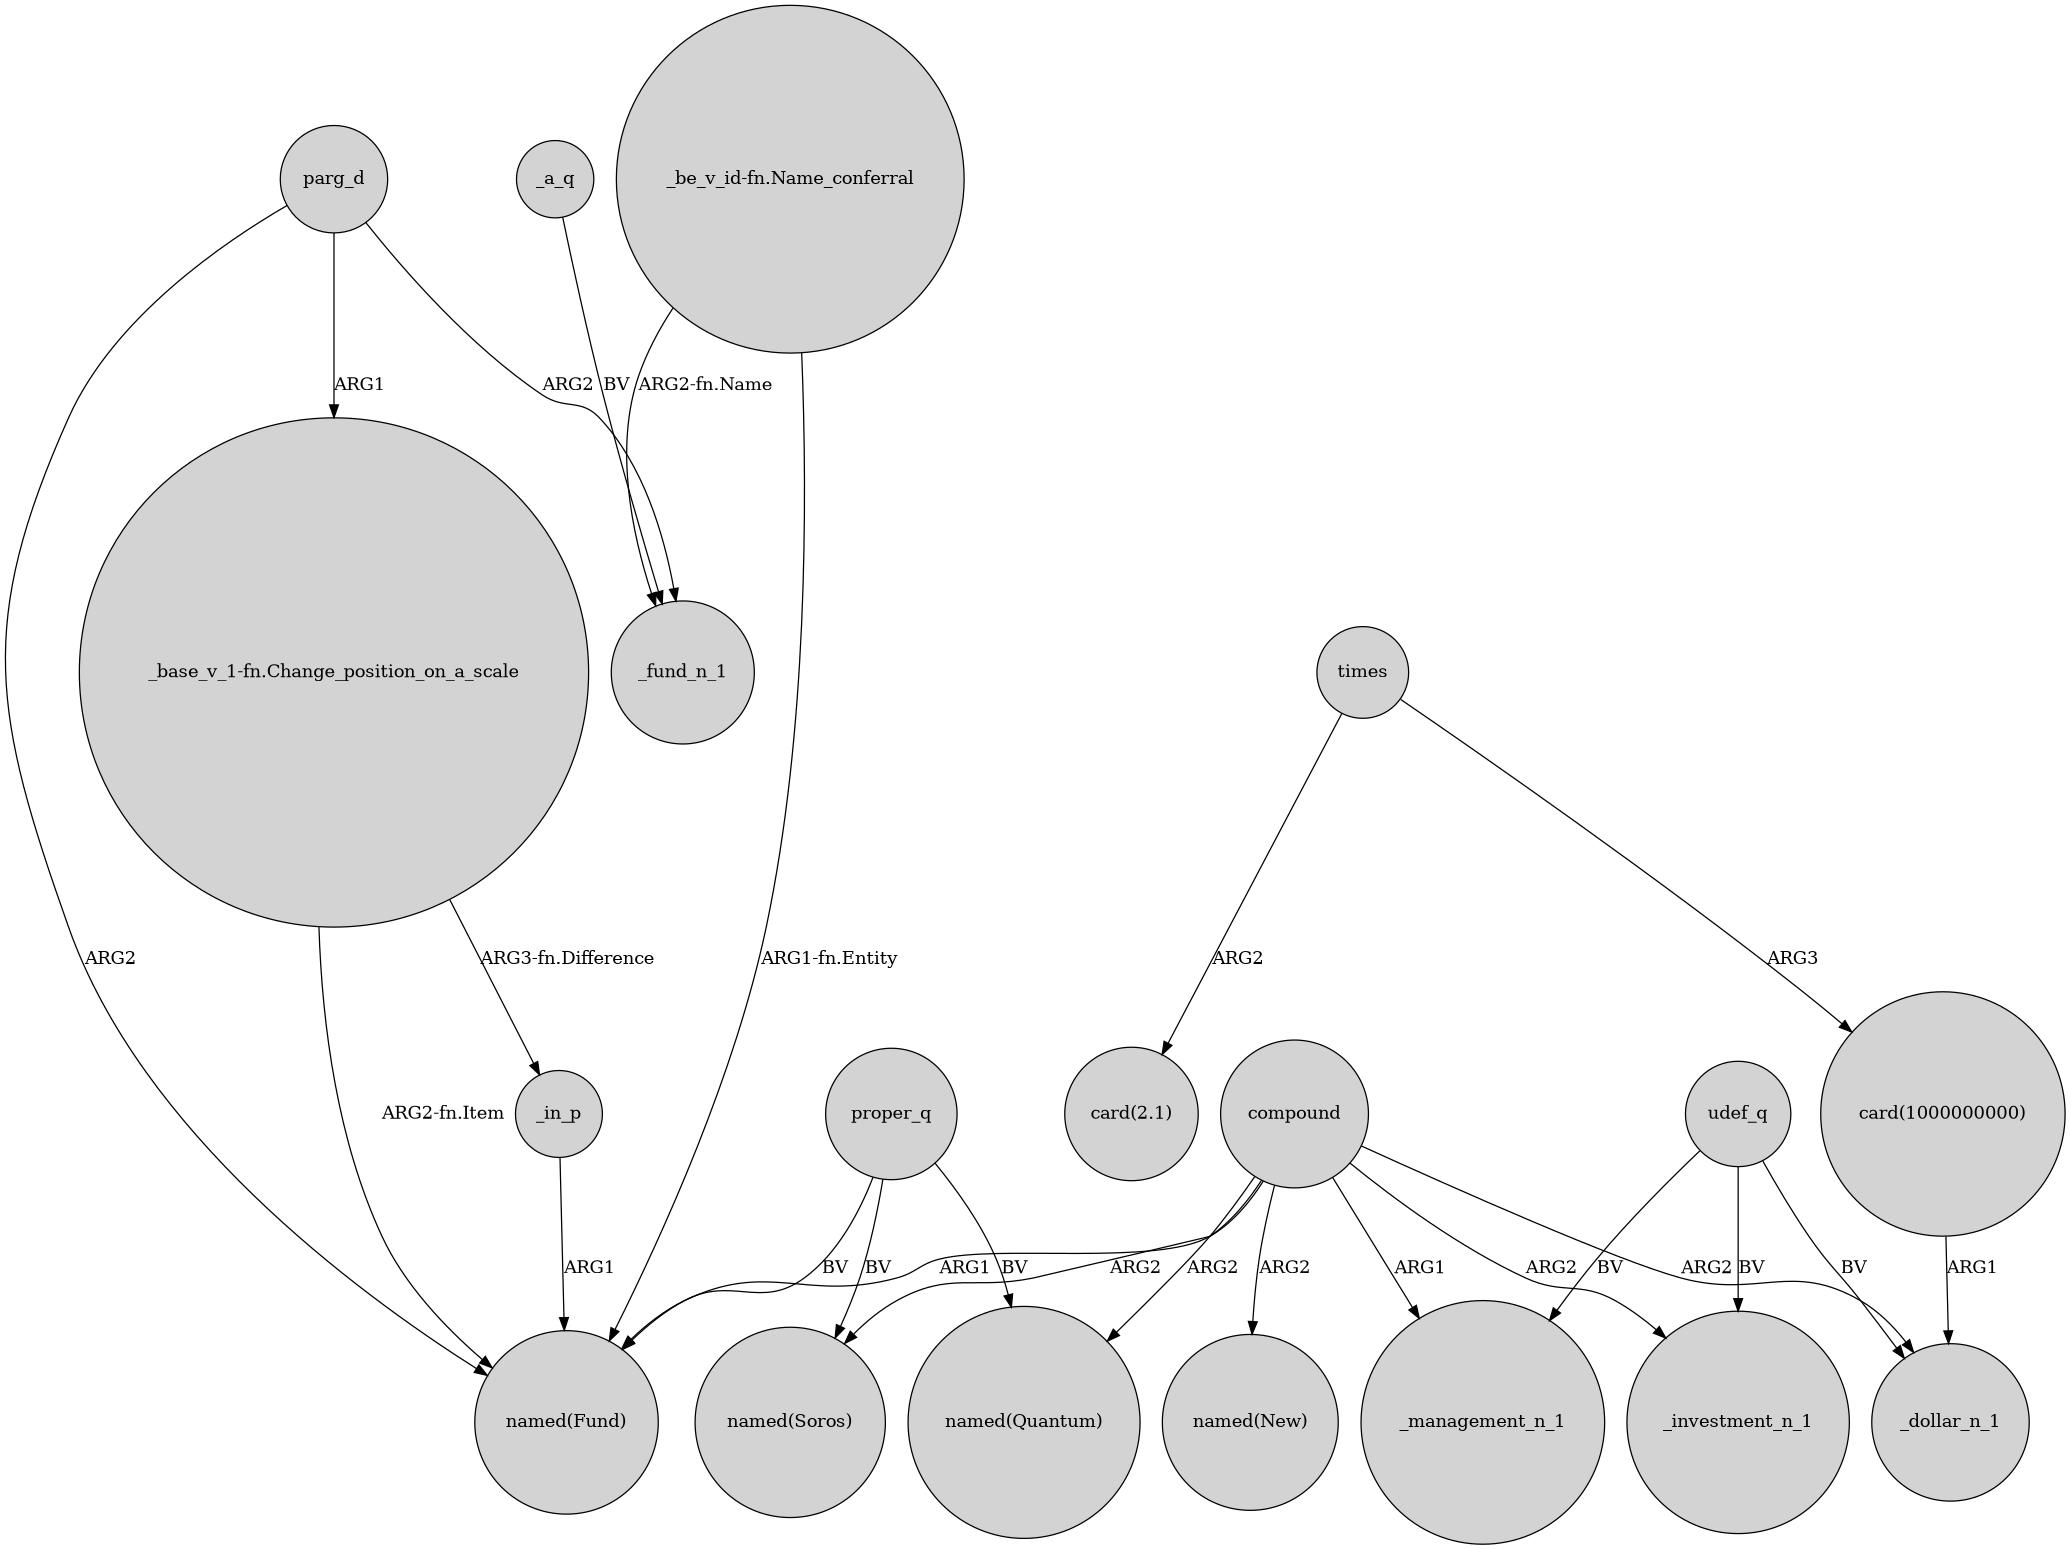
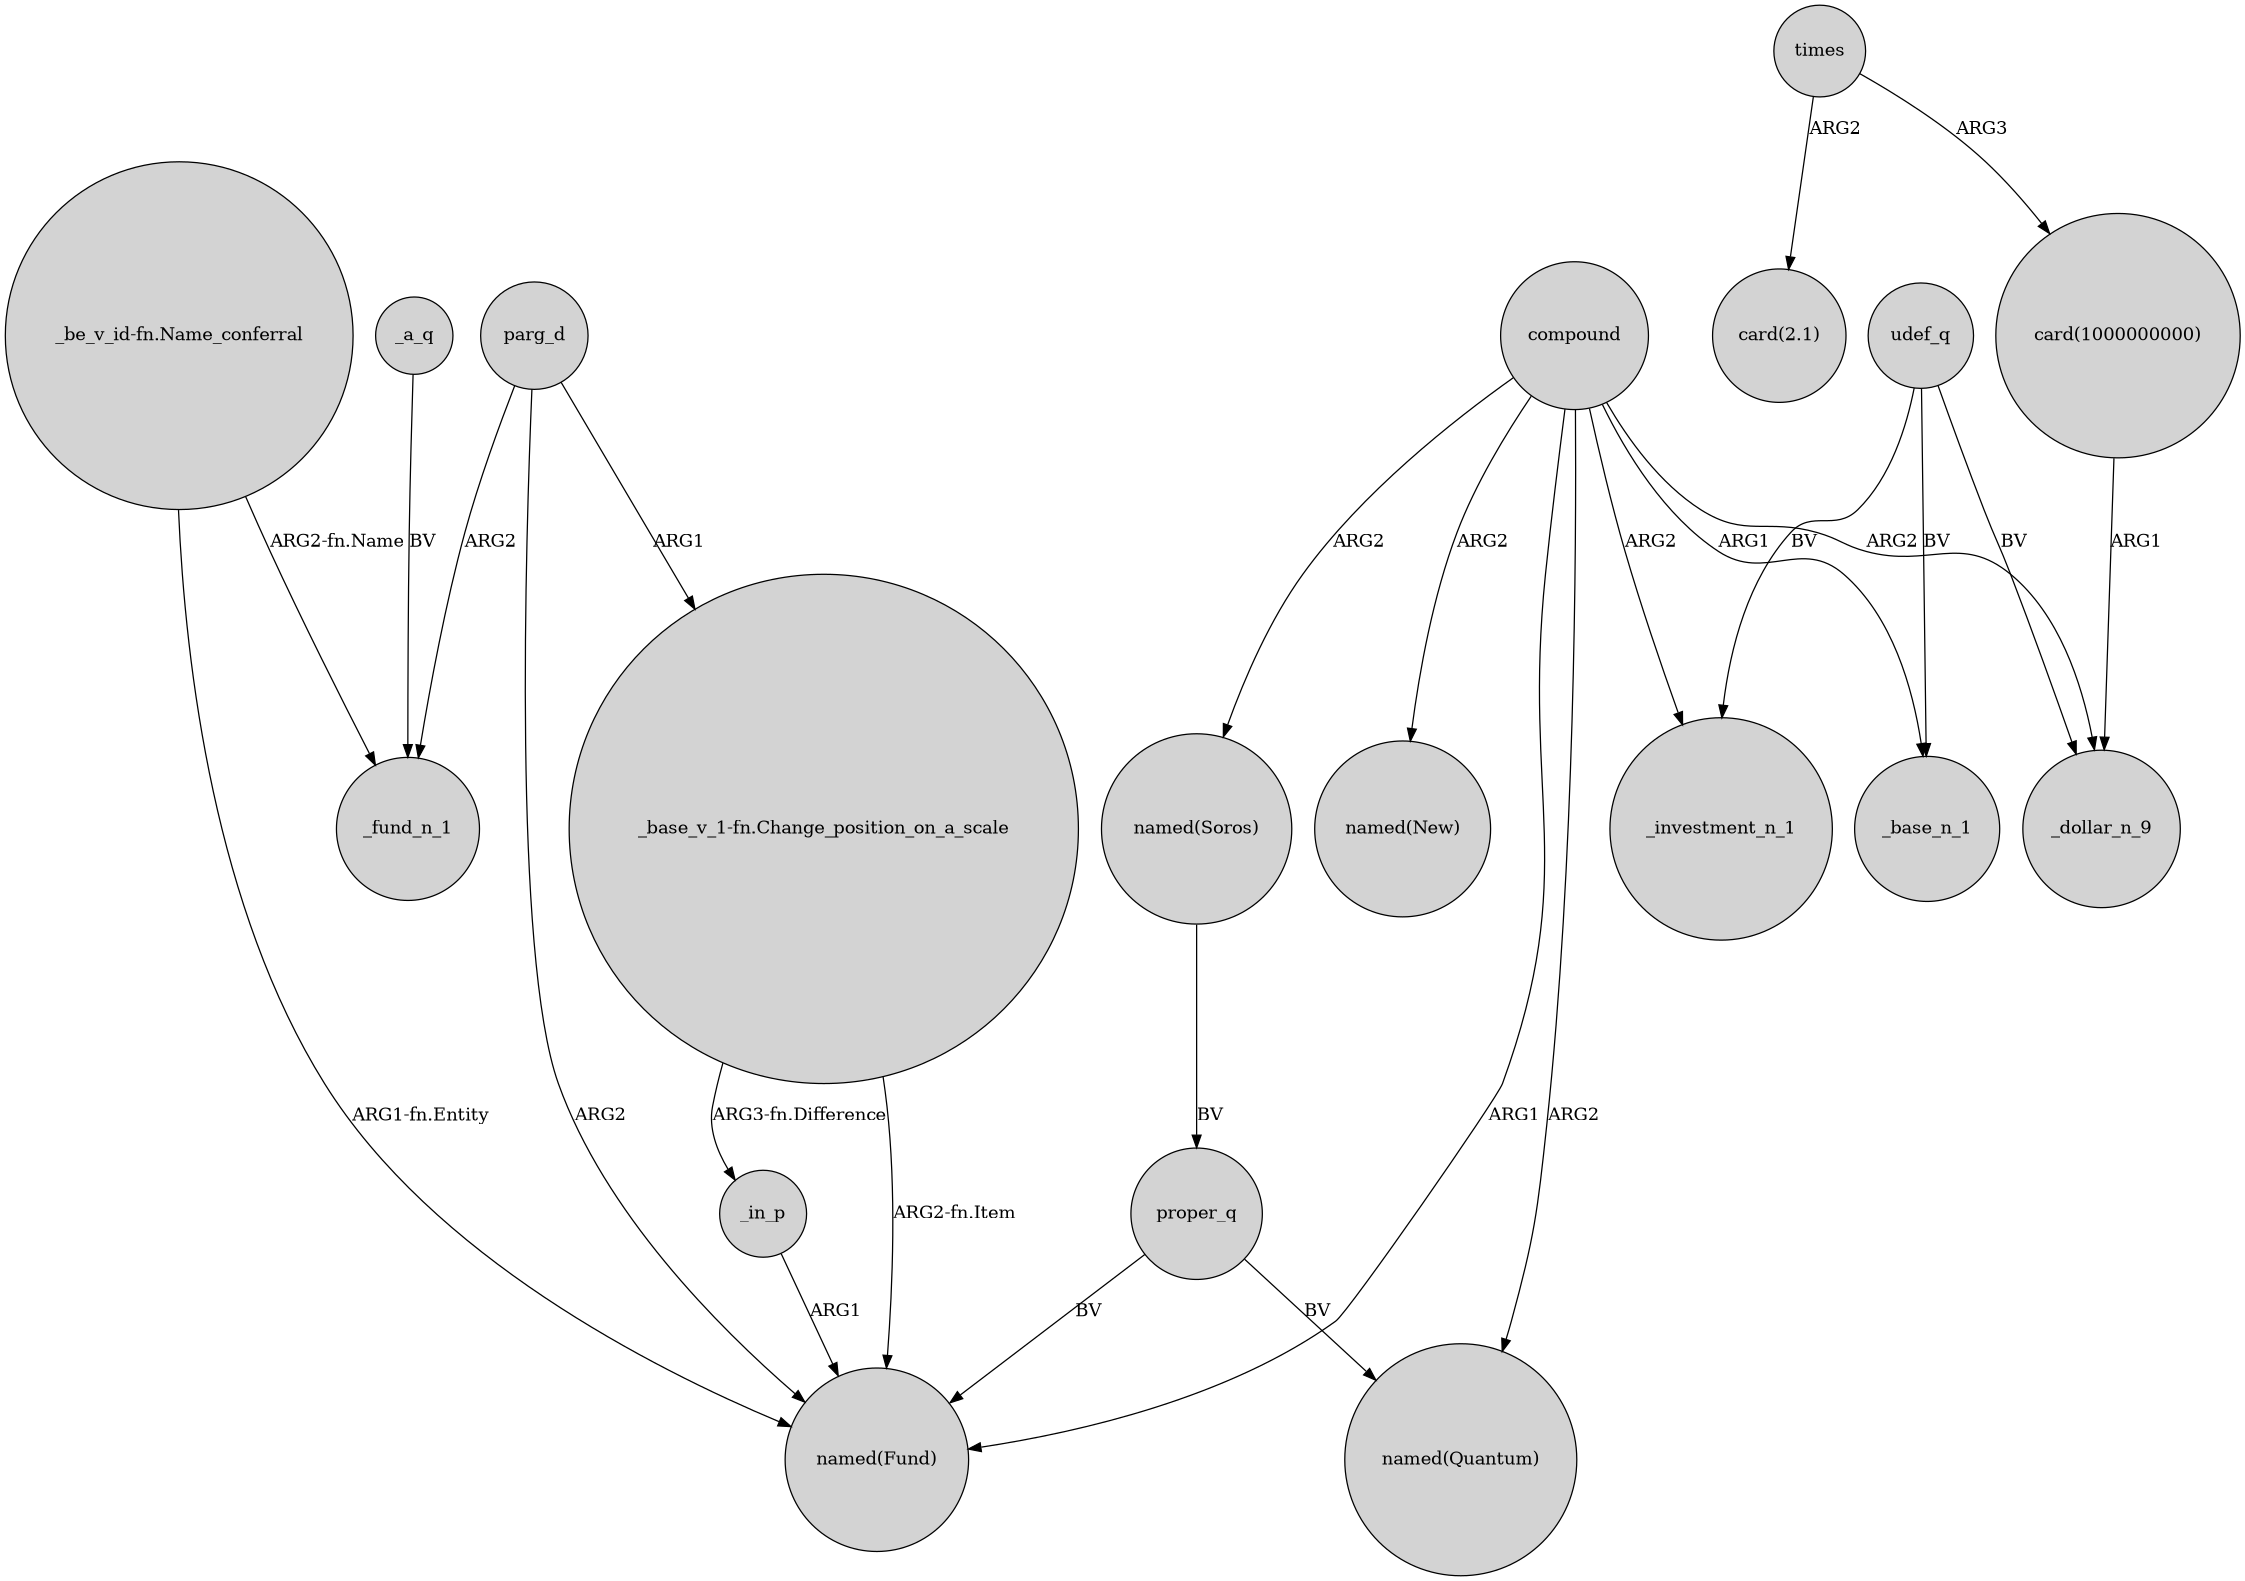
(867, 1254) -> (1197, 1030)
(1483, 1422) -> (1927, 829)
(1950, 1422) -> (2102, 829)
